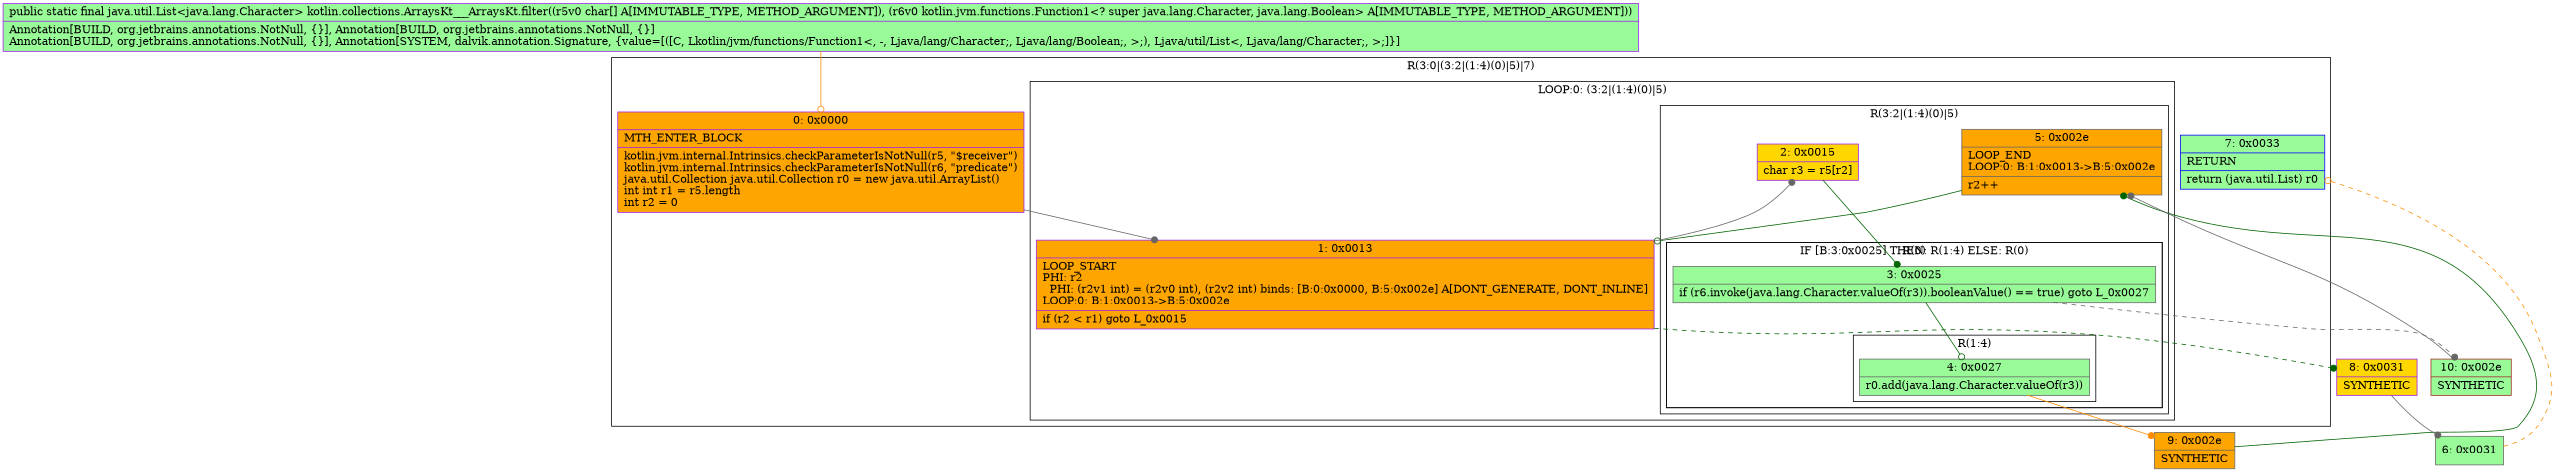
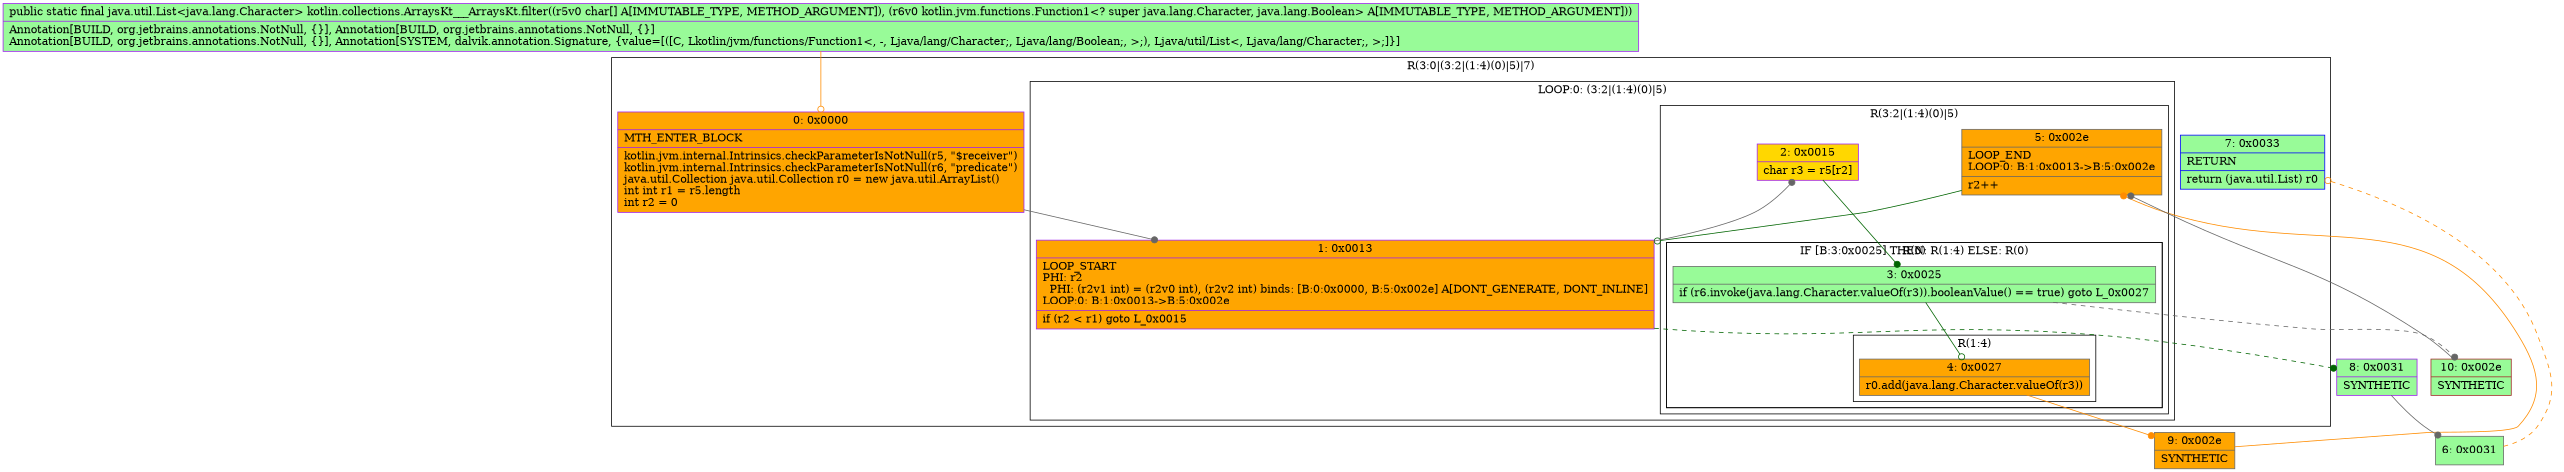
(2504, 316) -> (2504, 316)
(1975, 377) -> (1975, 377)
(2377, 377) -> (2377, 377)
